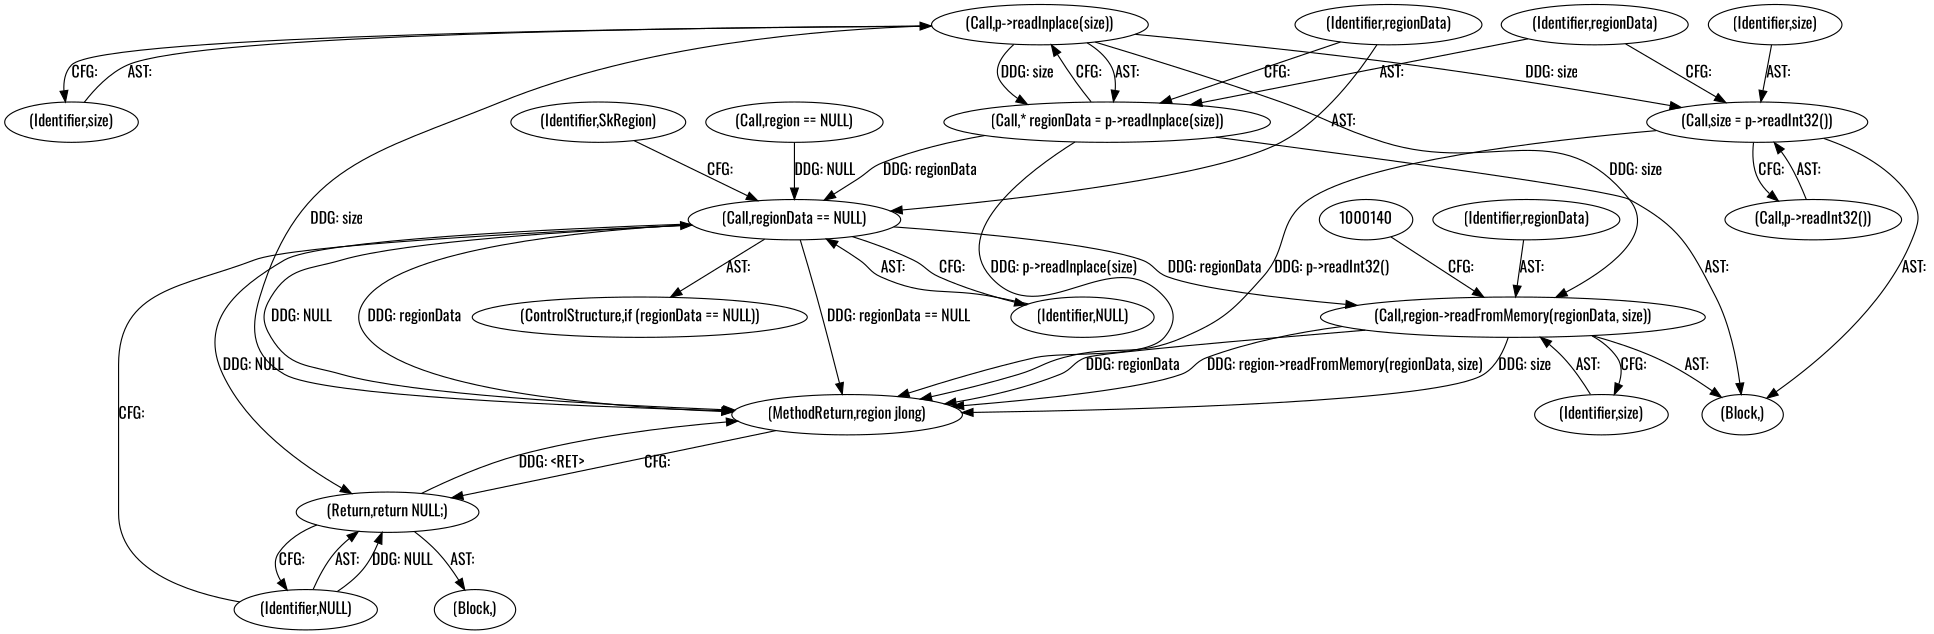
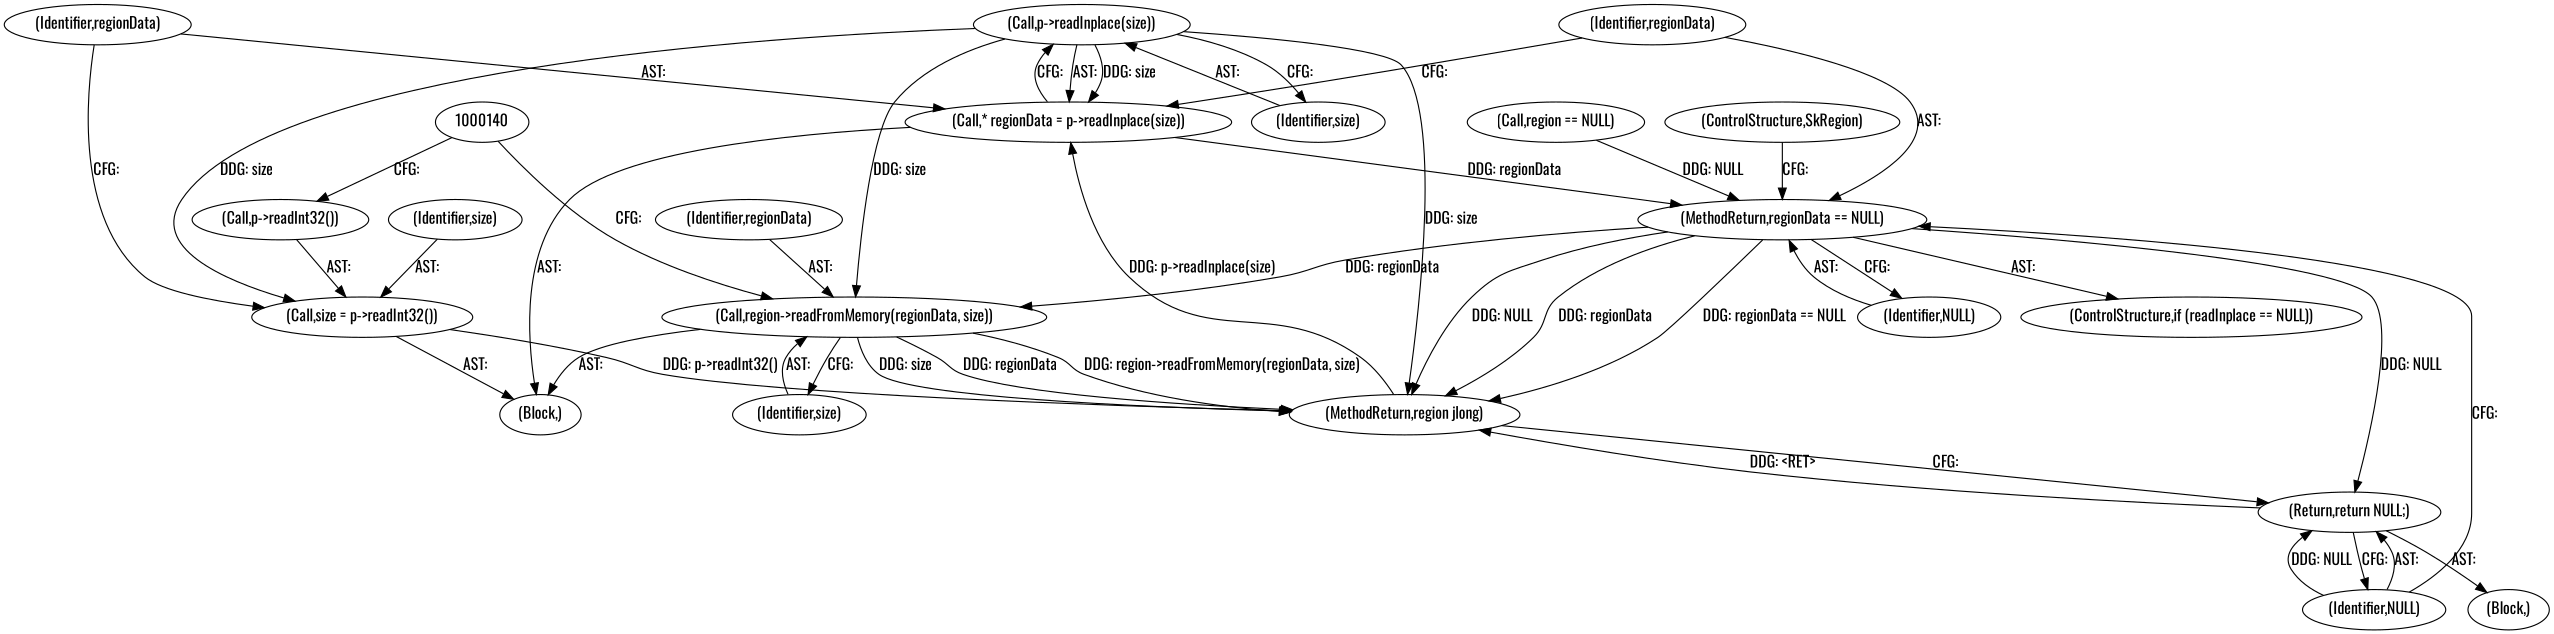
(598, 122) -> (1782, 122)
(1755, 170) -> (390, 167)
(794, 220) -> (1782, 220)
(1141, 281) -> (1199, 316)
(640, 317) -> (2191, 317)
